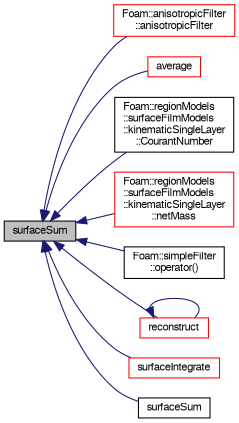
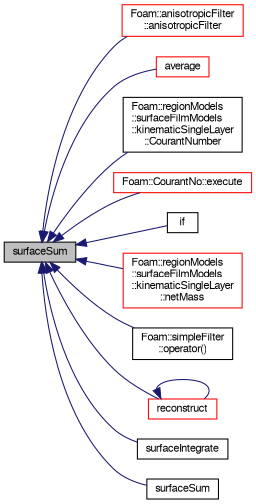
none -> (183, 183)
none -> (183, 223)
(174, 368) -> (183, 449)
